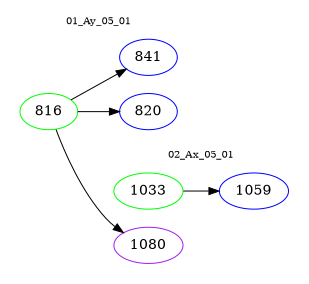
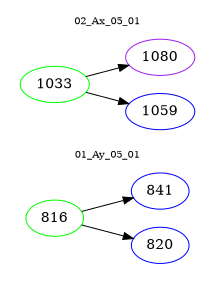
(80, 182) -> (102, 72)
